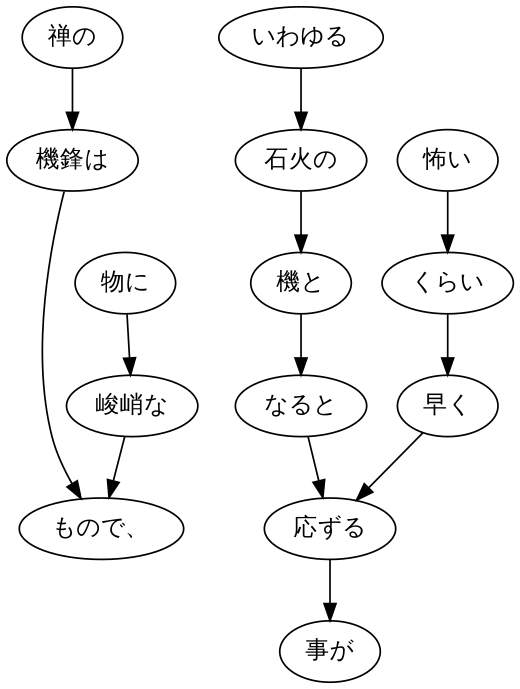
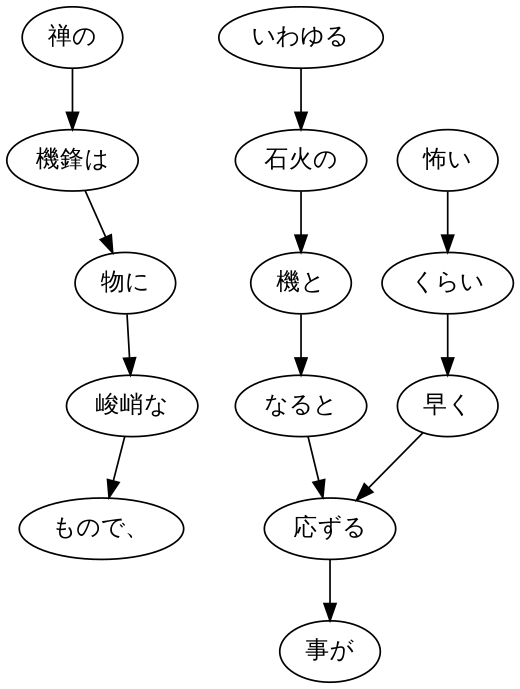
(43, 339) -> (95, 214)
